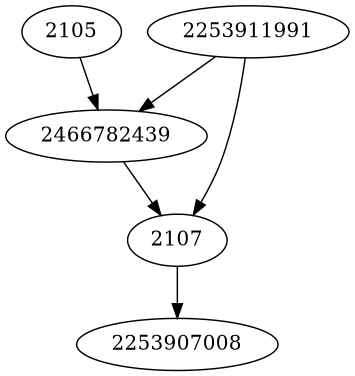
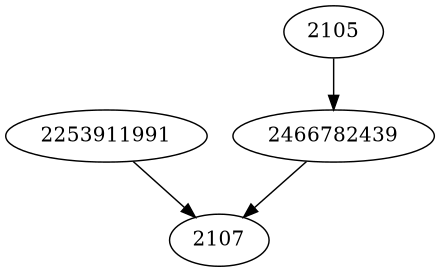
(183, 80) -> none
(177, 344) -> none
